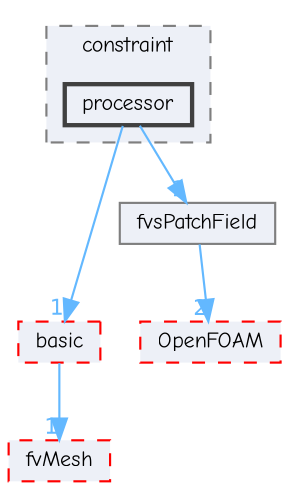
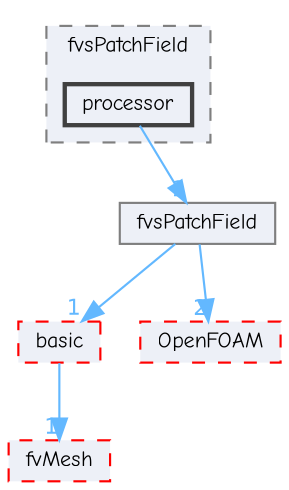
(128, 46) -> (128, 46)
(97, 213) -> (137, 276)
